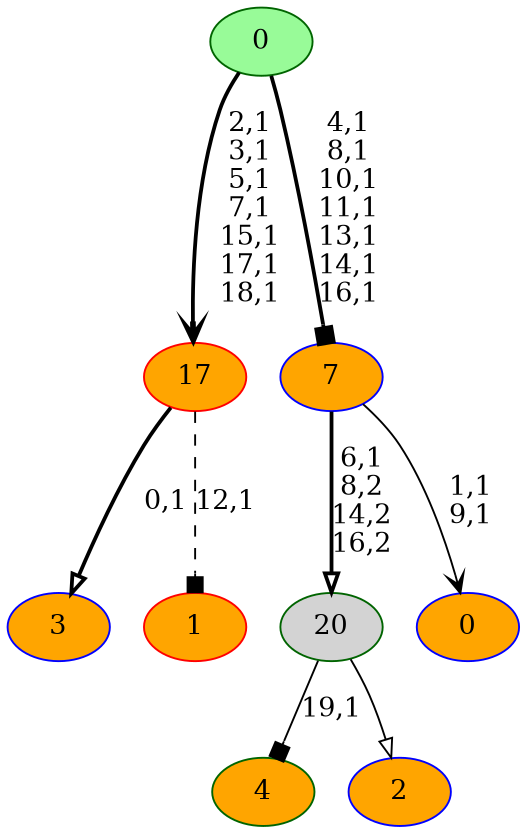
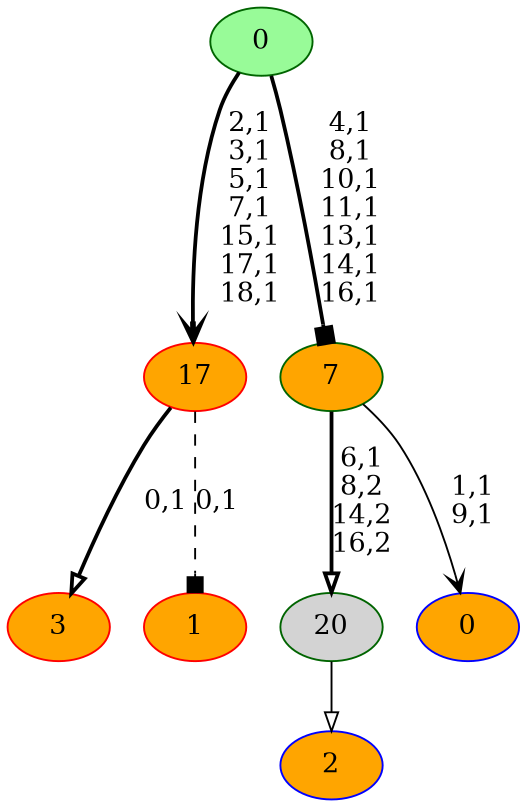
(332, 377) -> (332, 377)
(225, 502) -> (217, 502)
(59, 627) -> (59, 627)
(263, 792) -> none
